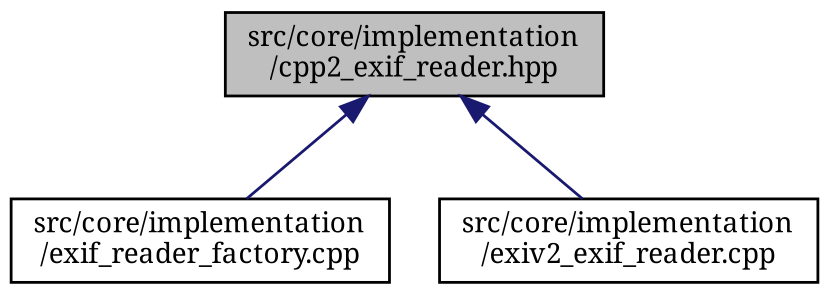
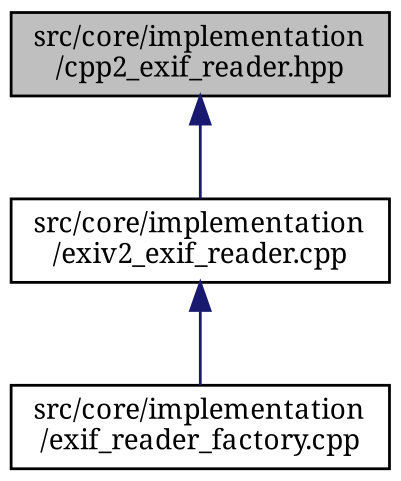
(297, 157) -> (200, 348)
